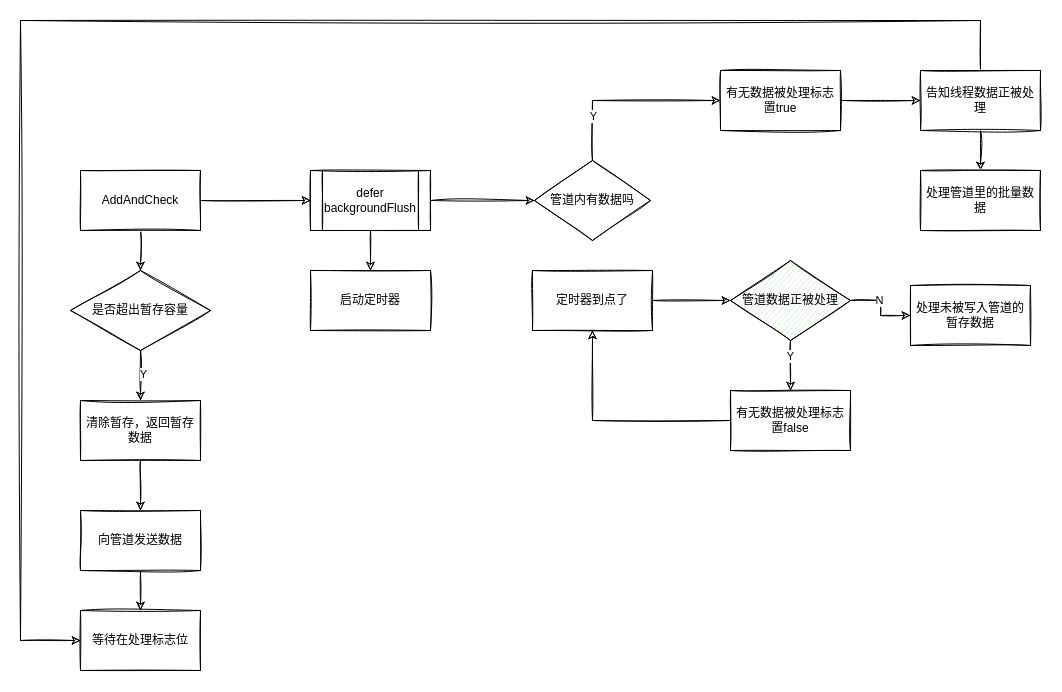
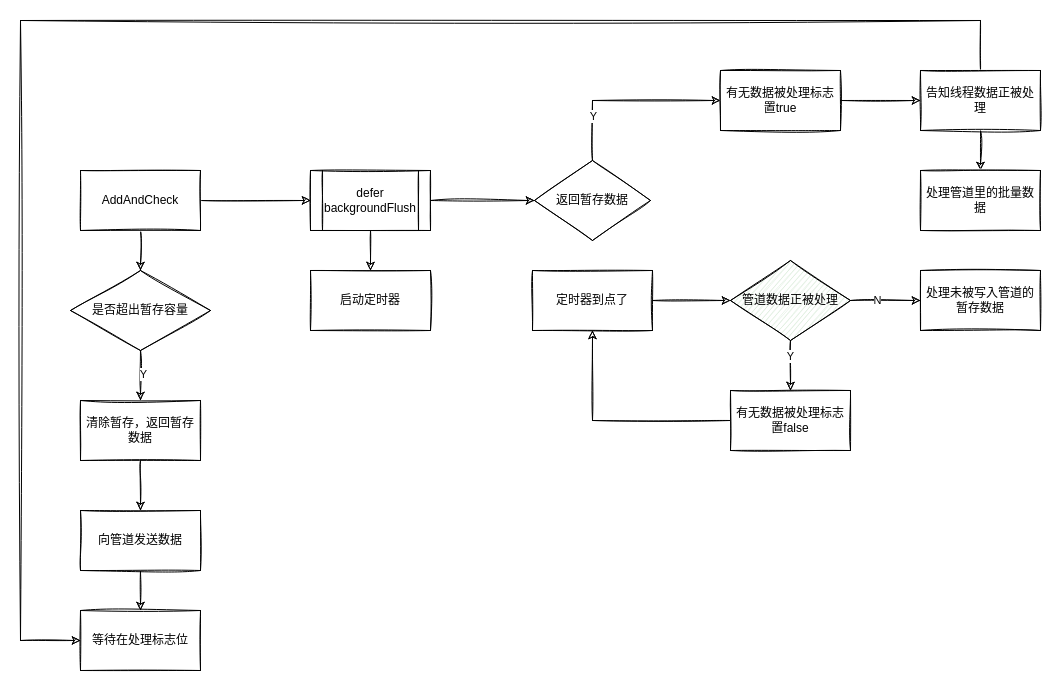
(593, 201) -> (593, 201)
(971, 316) -> (981, 301)
